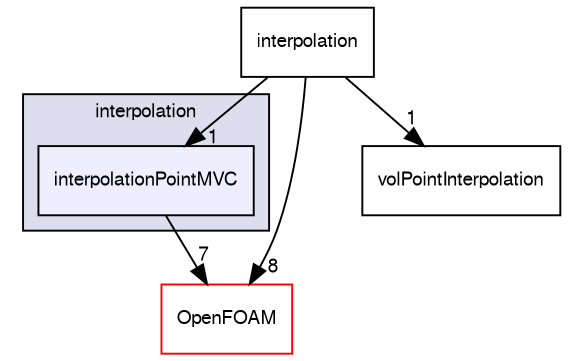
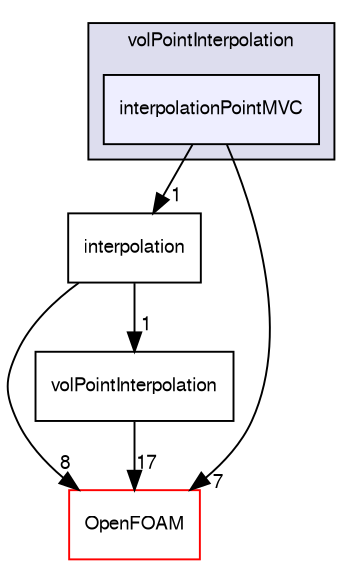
(233, 107) -> (177, 172)
(146, 112) -> (211, 41)
none -> (135, 446)
